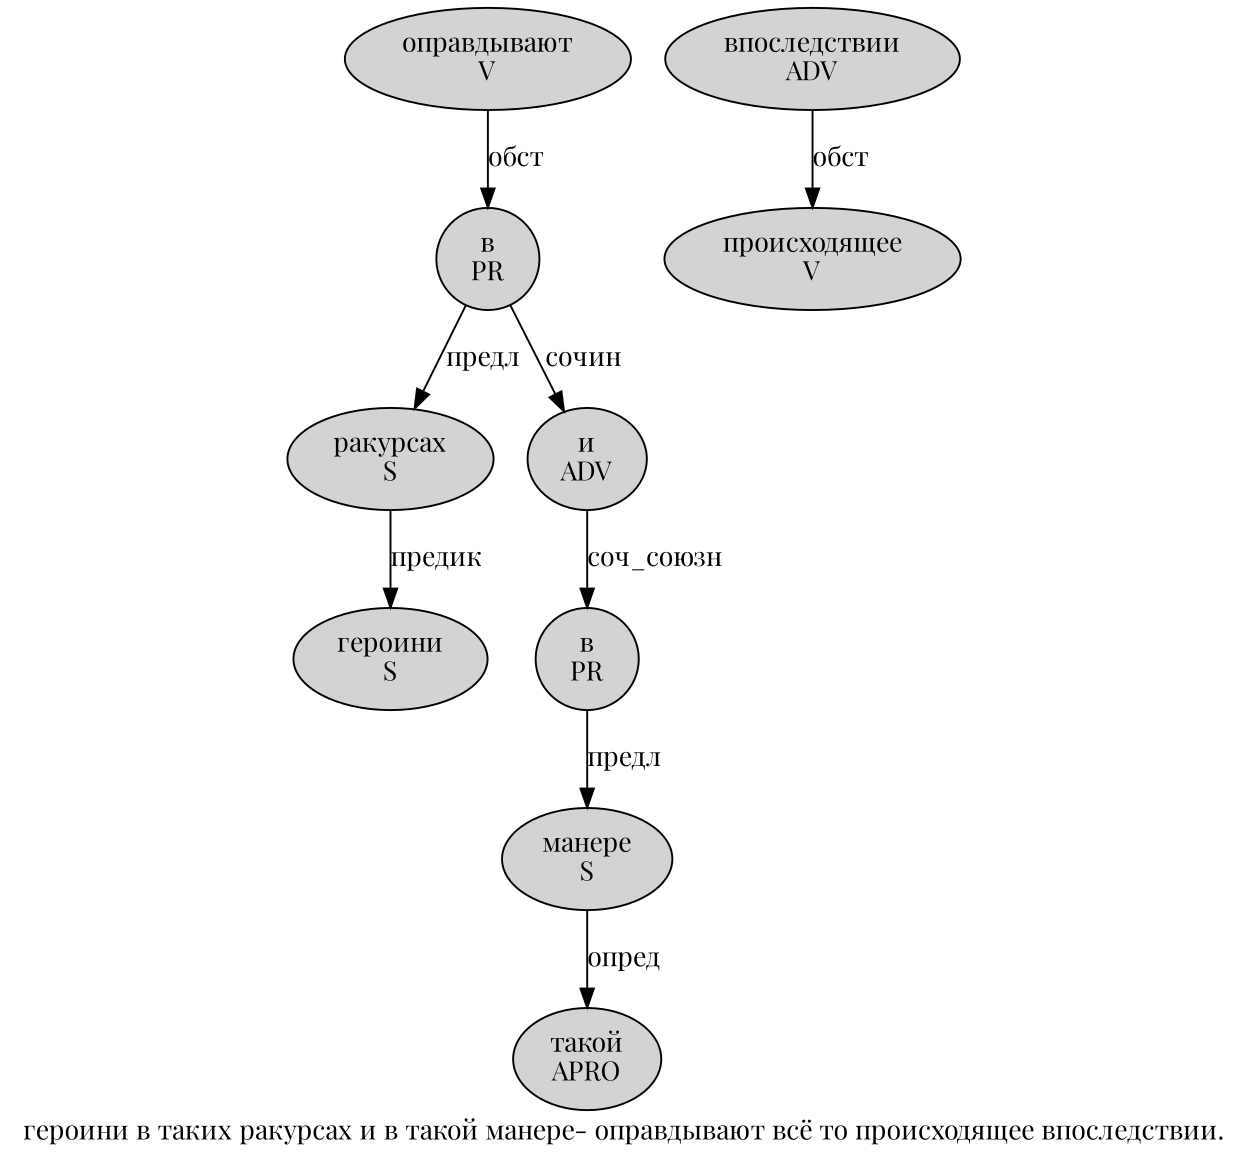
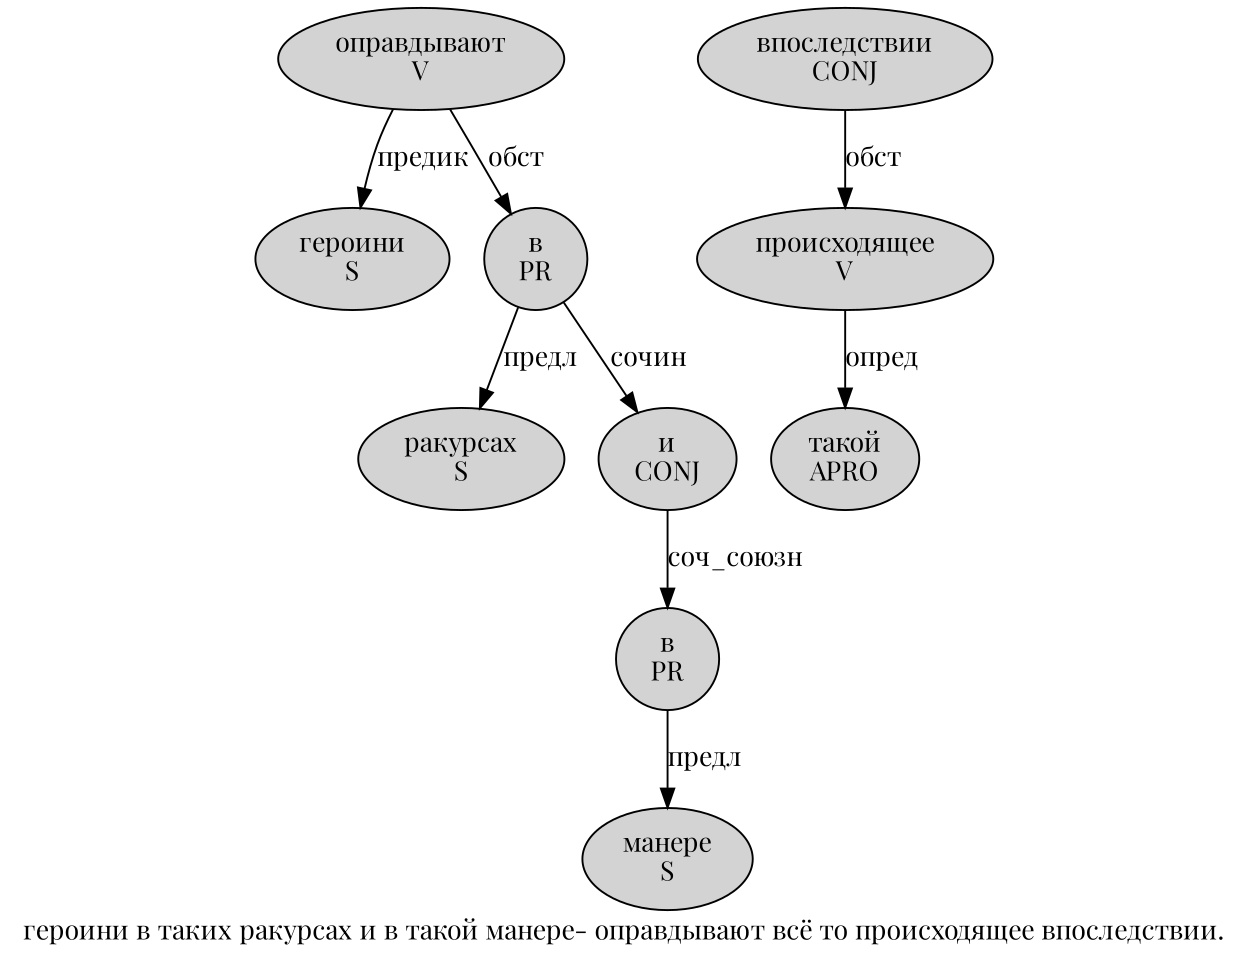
(813, 59) -> (845, 59)
(587, 459) -> (668, 459)
(390, 549) -> (376, 148)
(587, 949) -> (845, 349)
